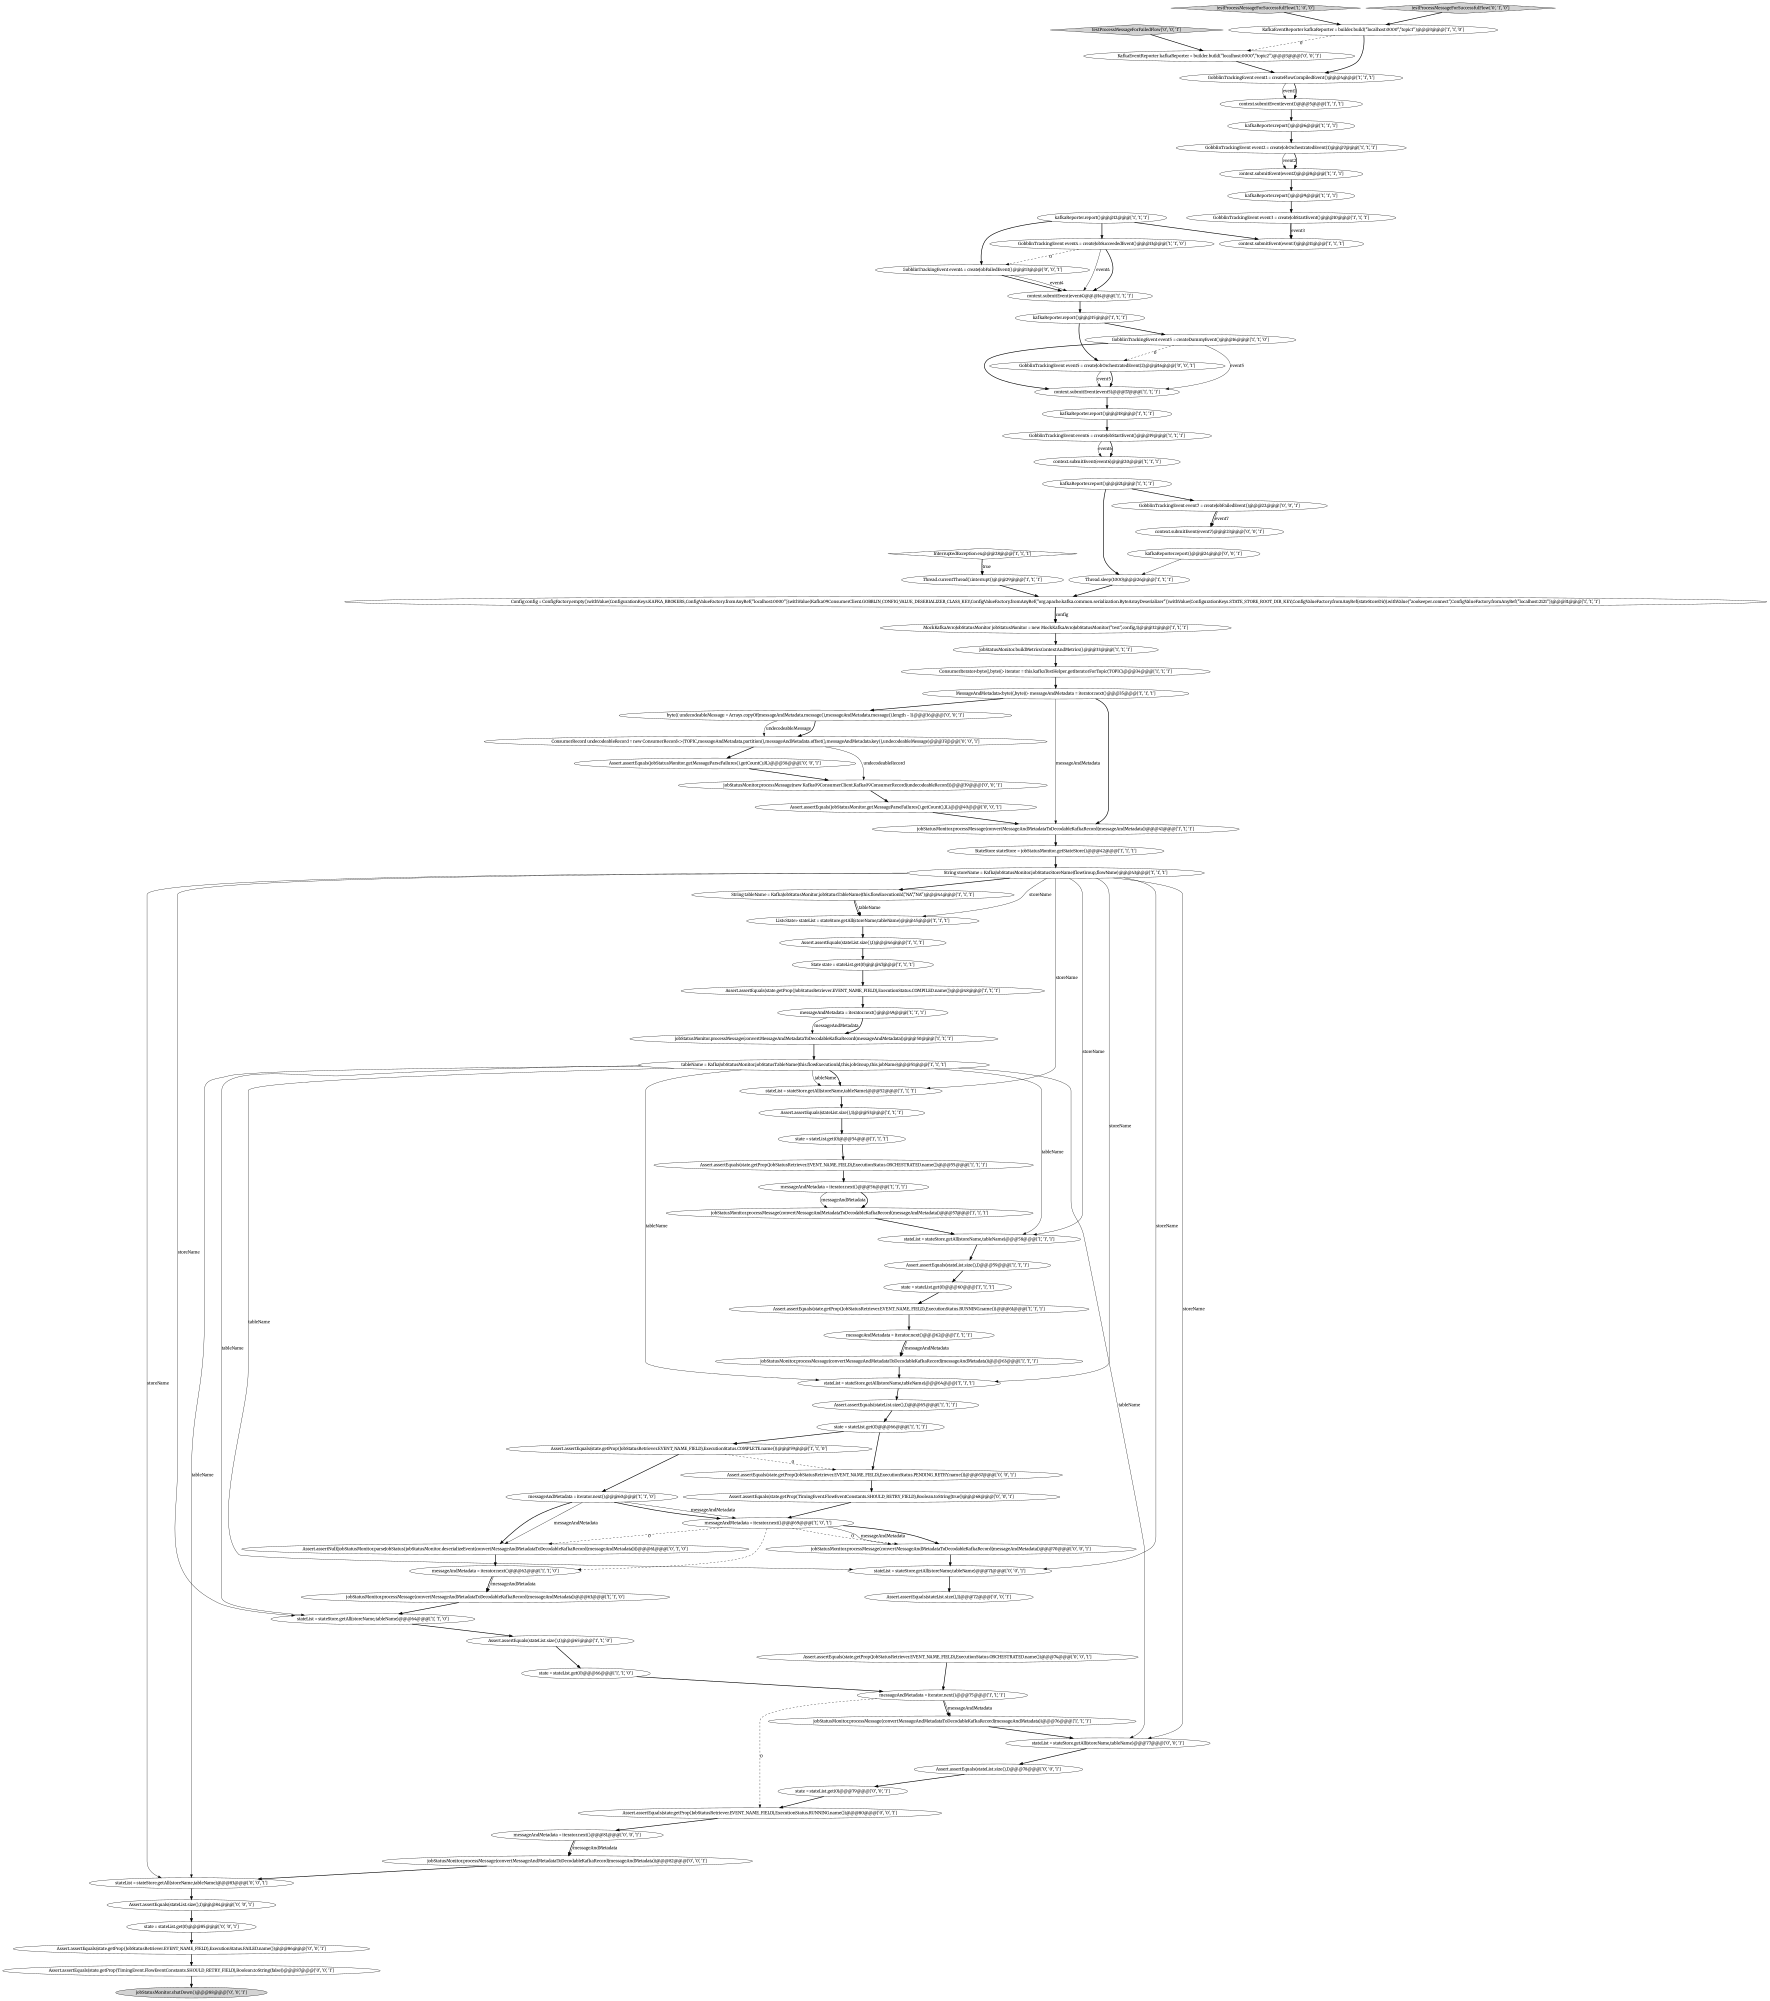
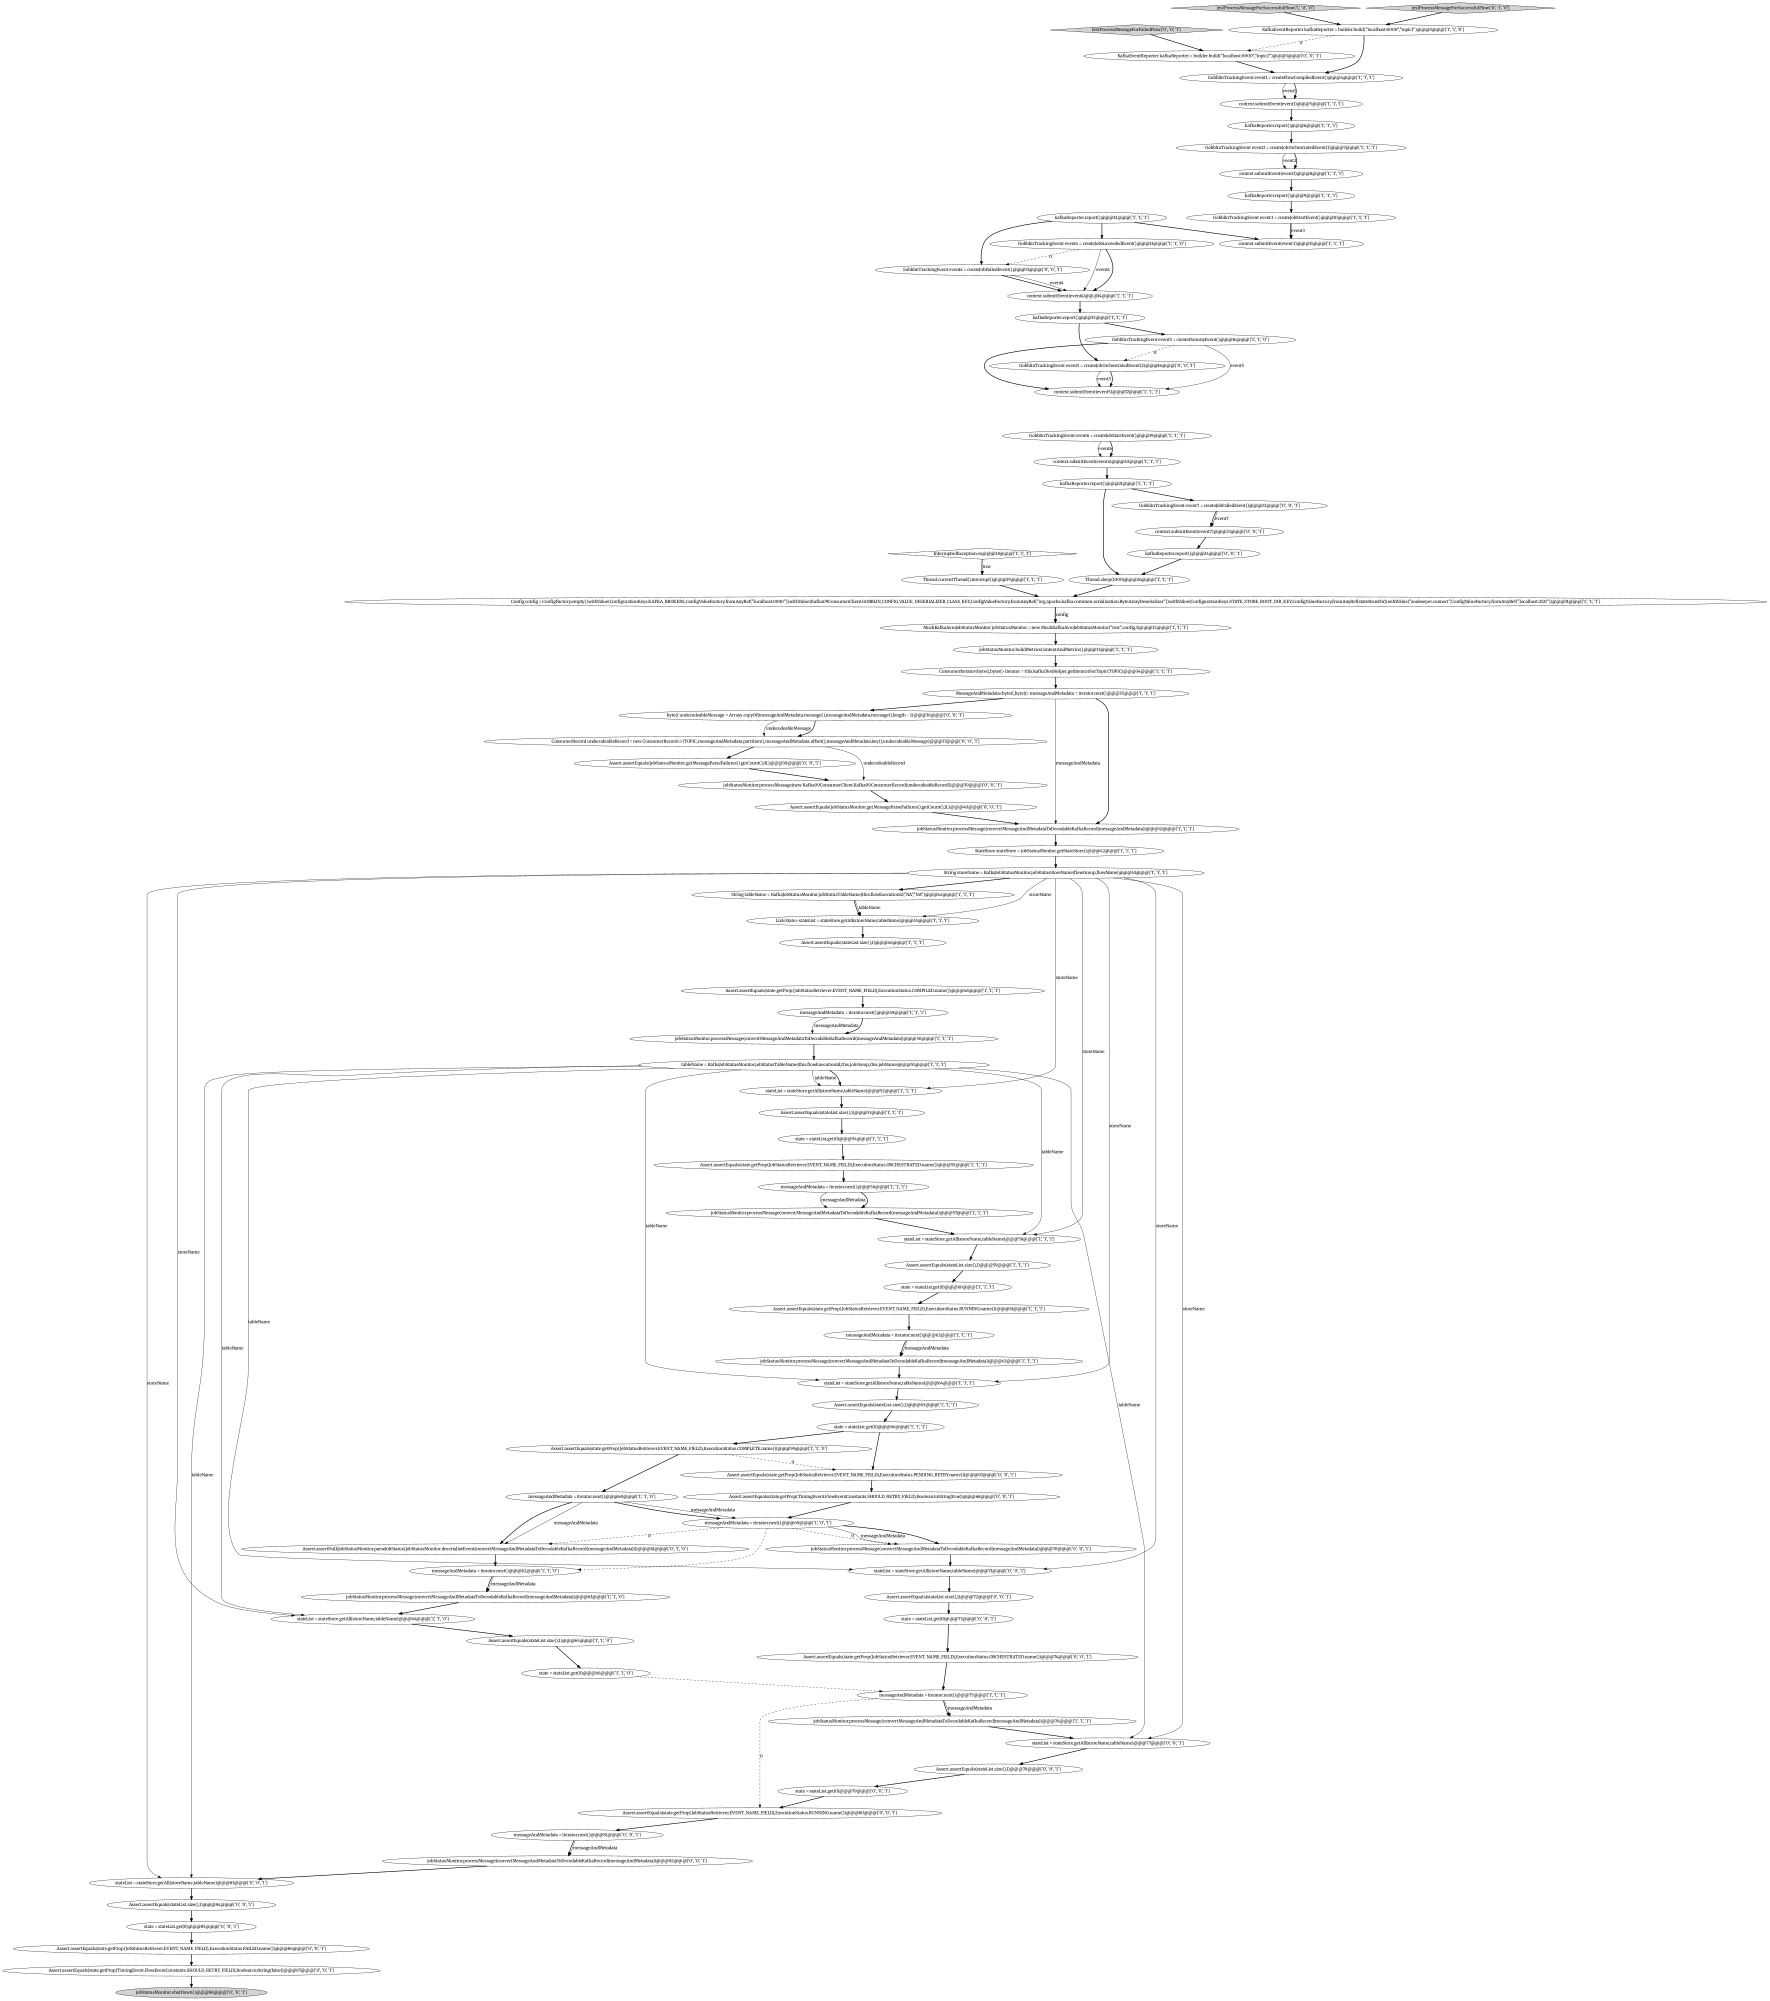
(1107, 414) -> none
none -> (1107, 471)
none -> (1203, 542)
(1163, 566) -> (1163, 566)
(863, 965) -> none
none -> (949, 1619)
(758, 1684) -> (758, 1684)
